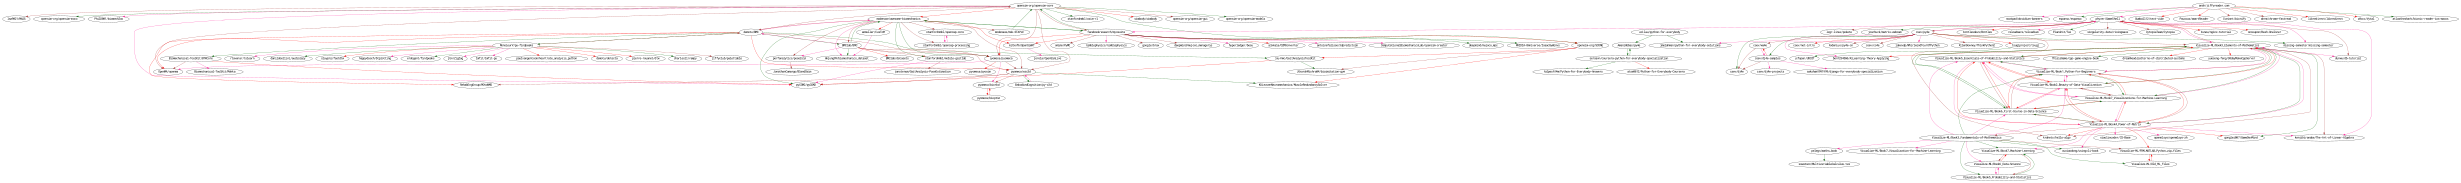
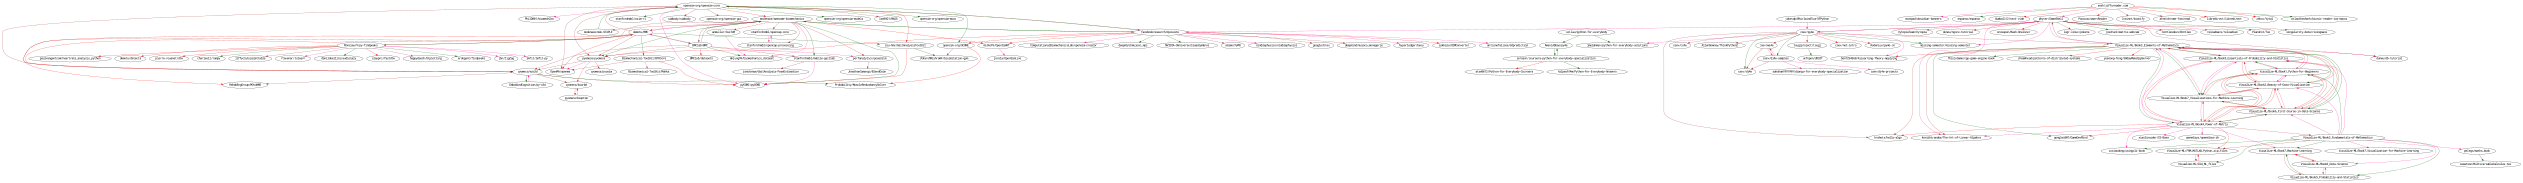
(1920, 38) -> (1807, 25)
(1451, 54) -> (828, 9)
(1293, 85) -> (860, 85)
